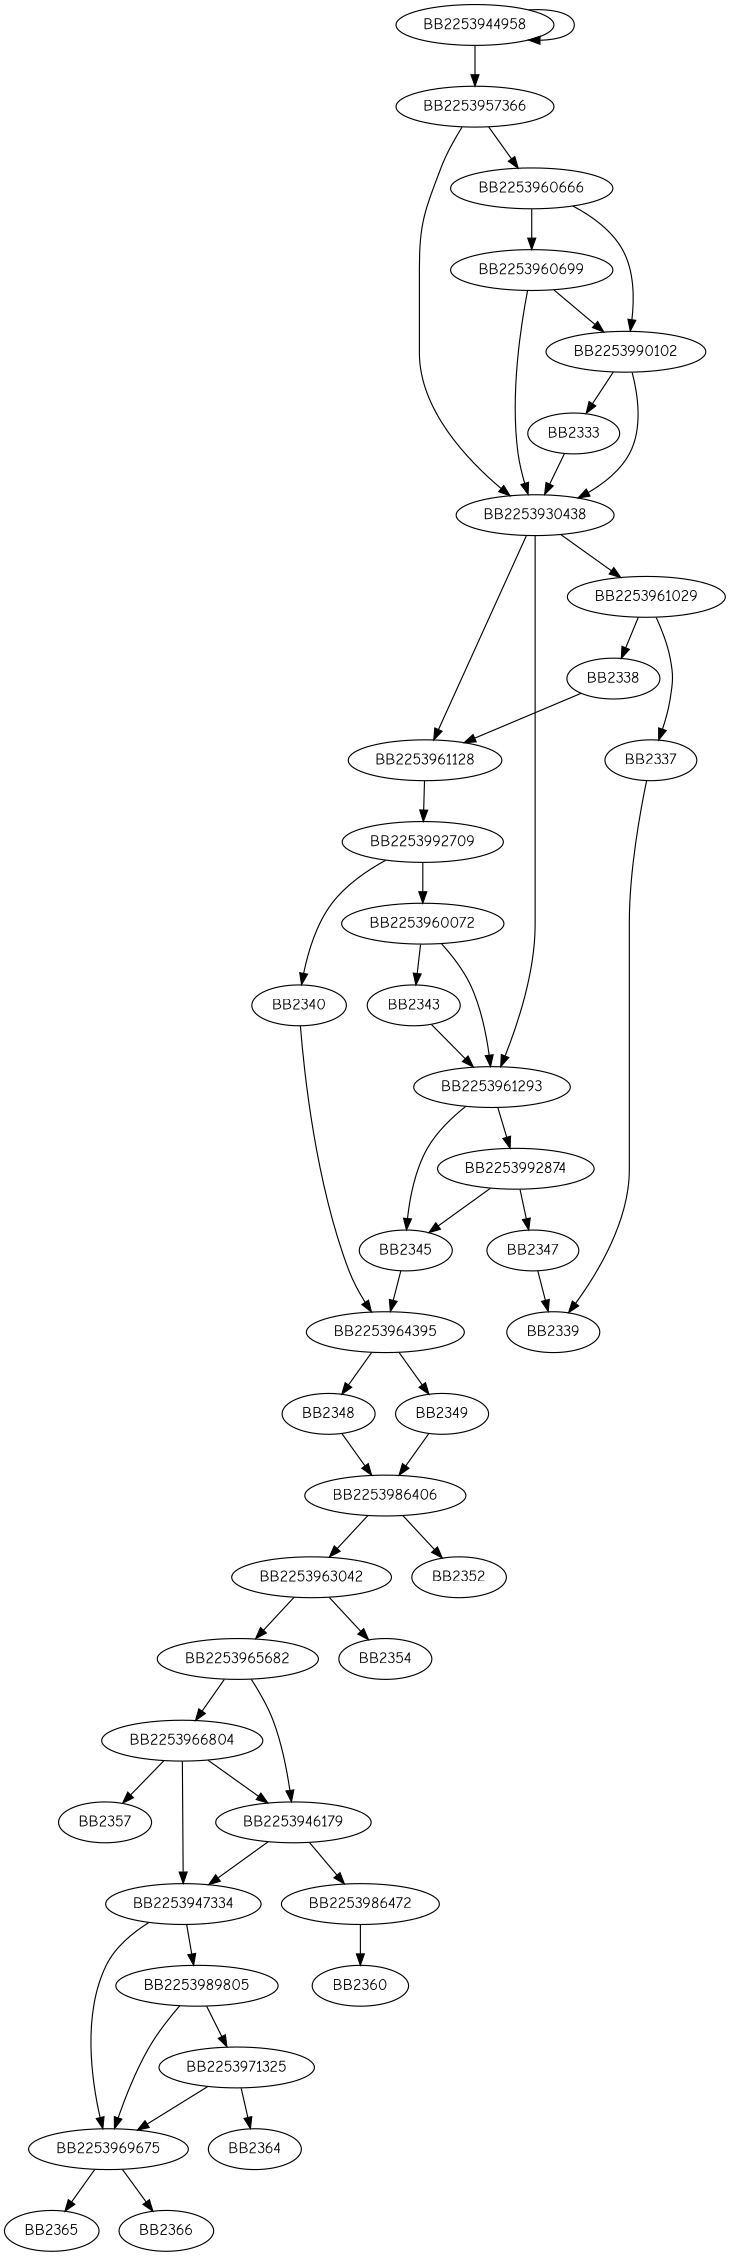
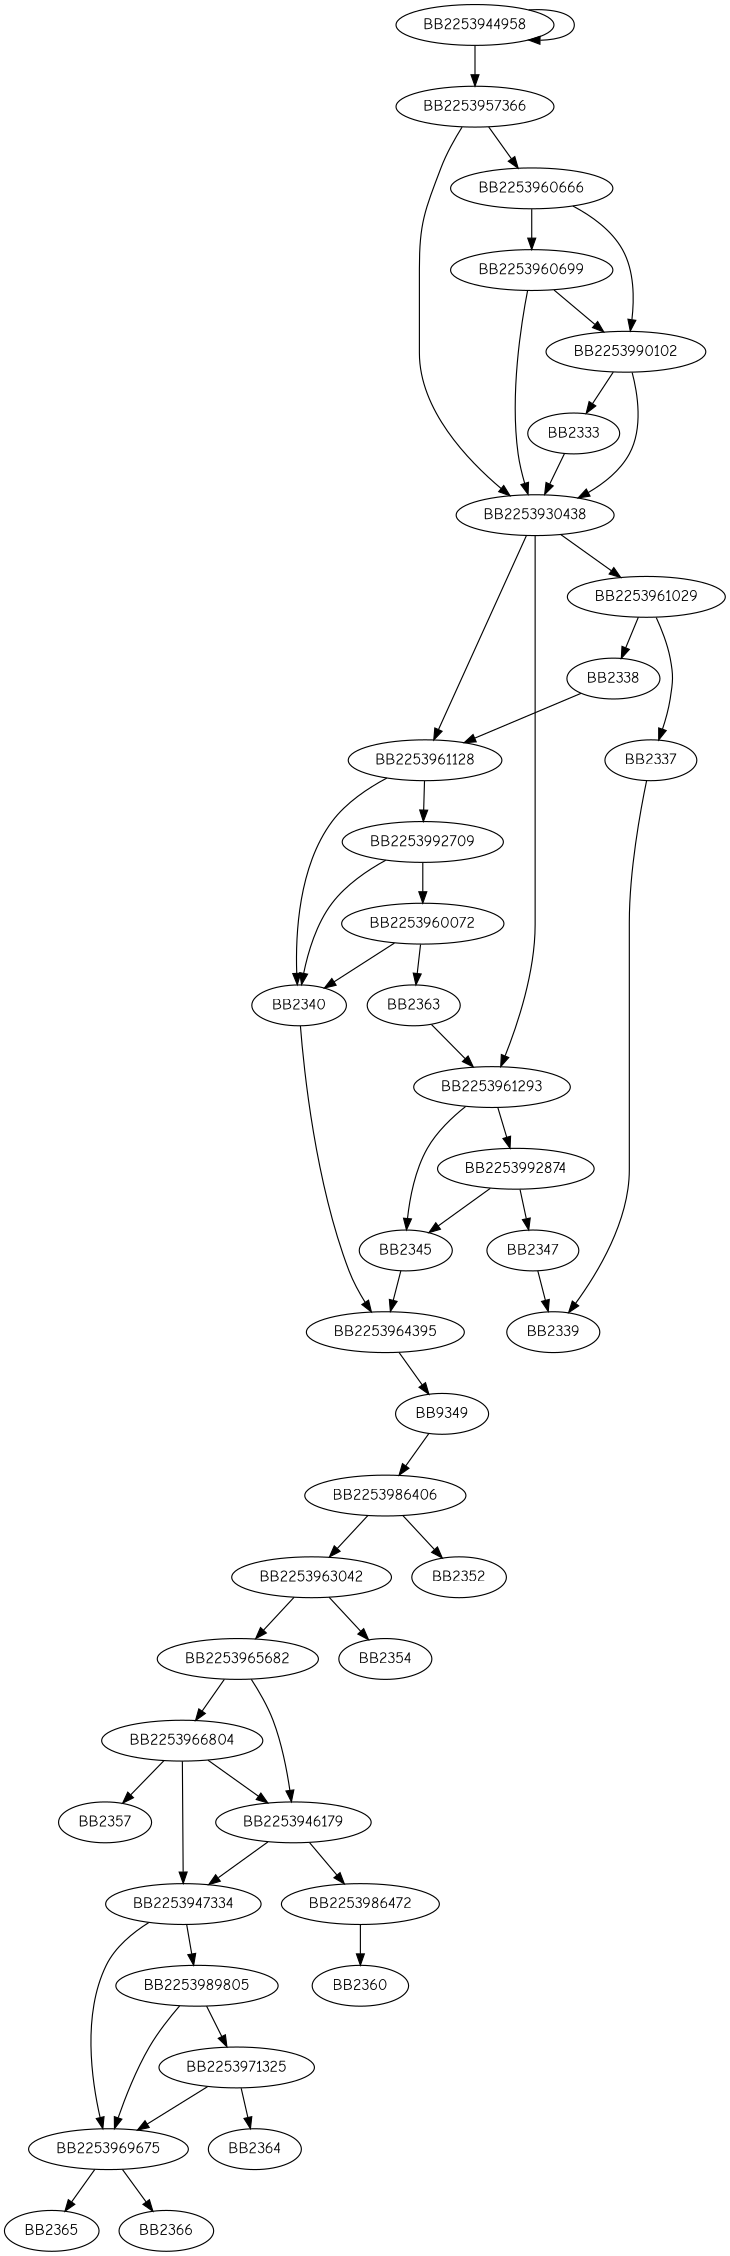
none -> (312, 860)
(475, 995) -> (364, 962)
(414, 1005) -> (414, 1005)
(329, 1414) -> none
(442, 1414) -> (442, 1414)
